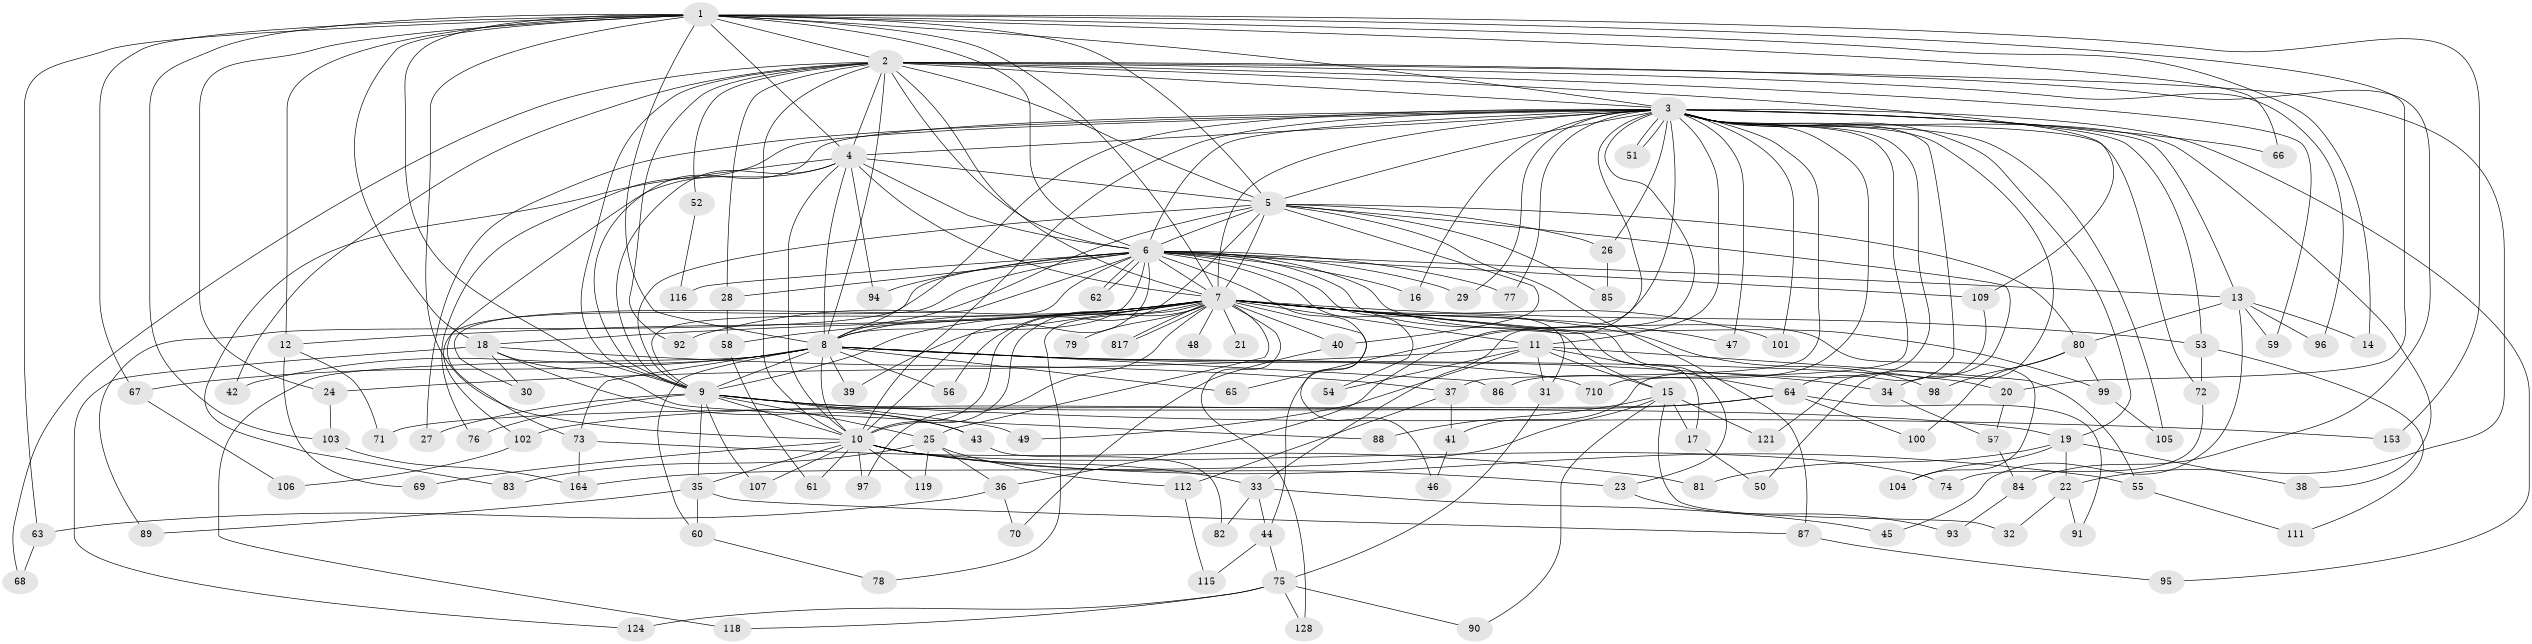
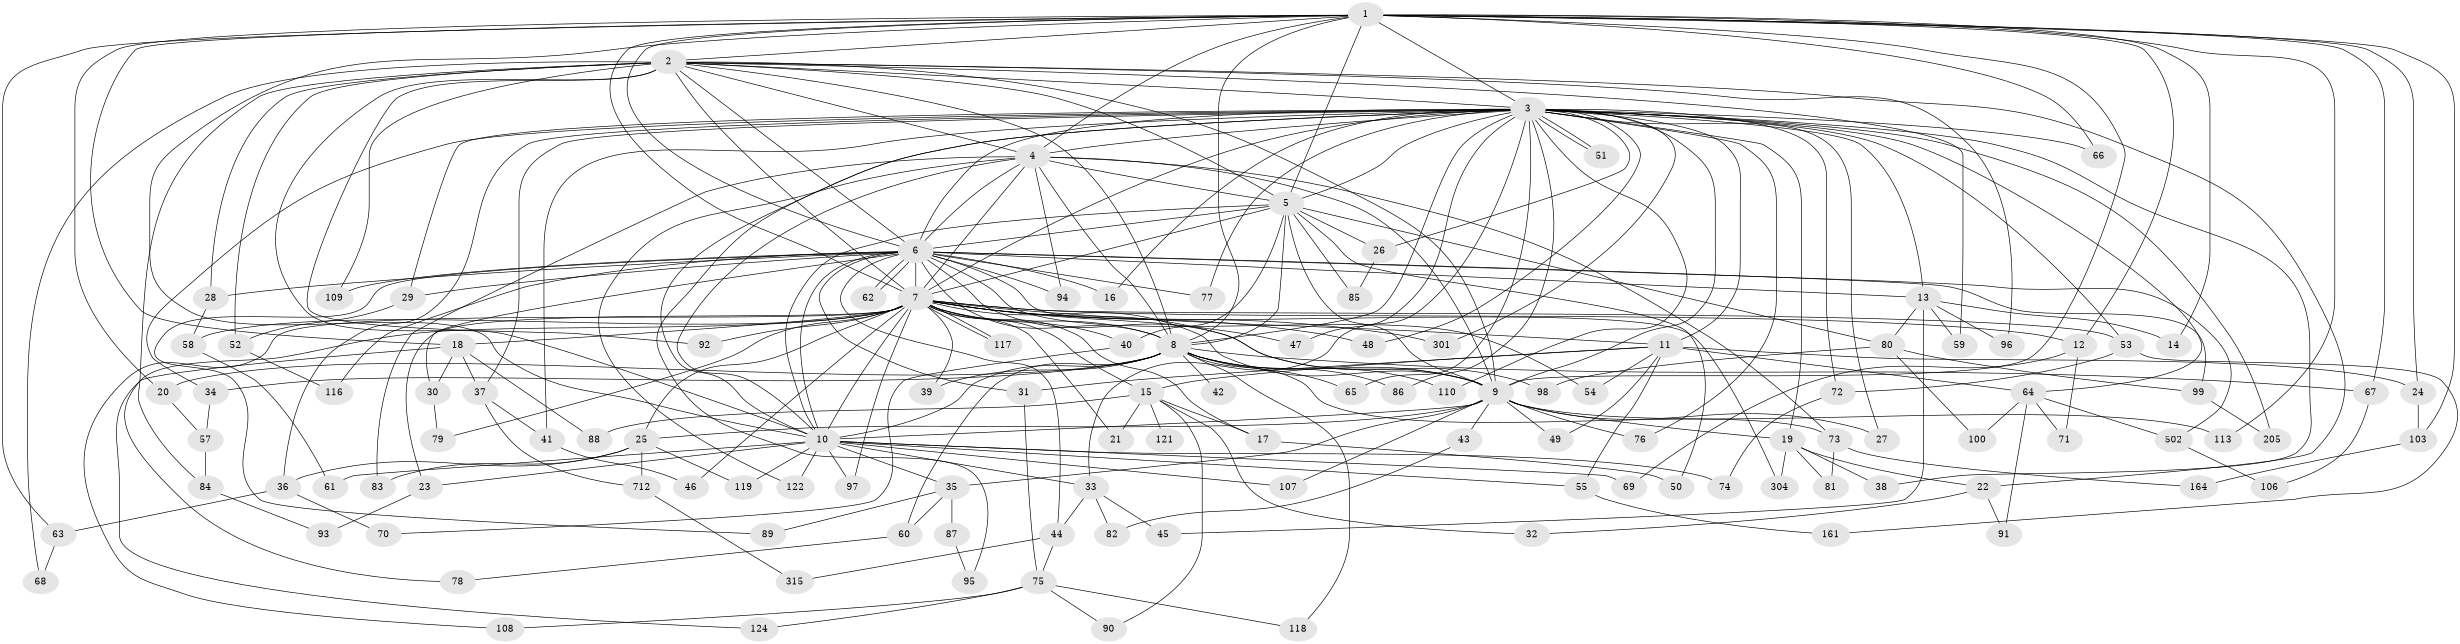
(510, 145) -> none
none -> (1575, 237)
(1578, 306) -> none
none -> (358, 316)
(1120, 346) -> (1003, 346)
(1781, 346) -> (1442, 346)
(1831, 388) -> none
(949, 393) -> none
(1594, 393) -> (1447, 393)
(668, 406) -> none
none -> (436, 417)
(523, 440) -> (2174, 440)
(2165, 440) -> (2272, 440)
(2392, 440) -> (2223, 440)
(996, 470) -> (1131, 417)
none -> (796, 487)
(1183, 487) -> (642, 487)
(1898, 487) -> (1780, 487)
(2296, 535) -> (1831, 535)
(1207, 582) -> (795, 582)
(1304, 629) -> (505, 629)
